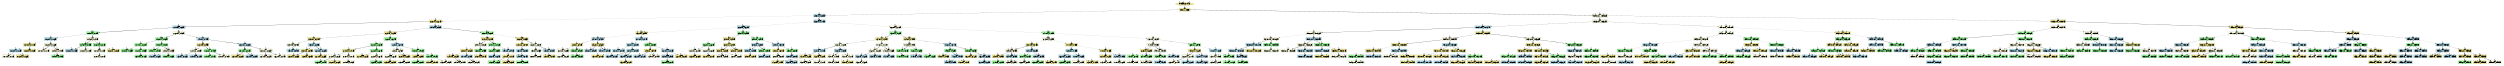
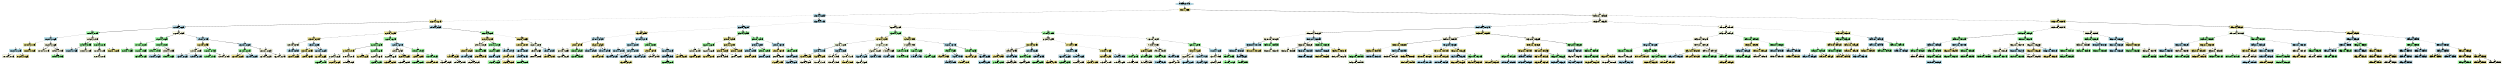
(1185, 4) -> (1185, 4)
